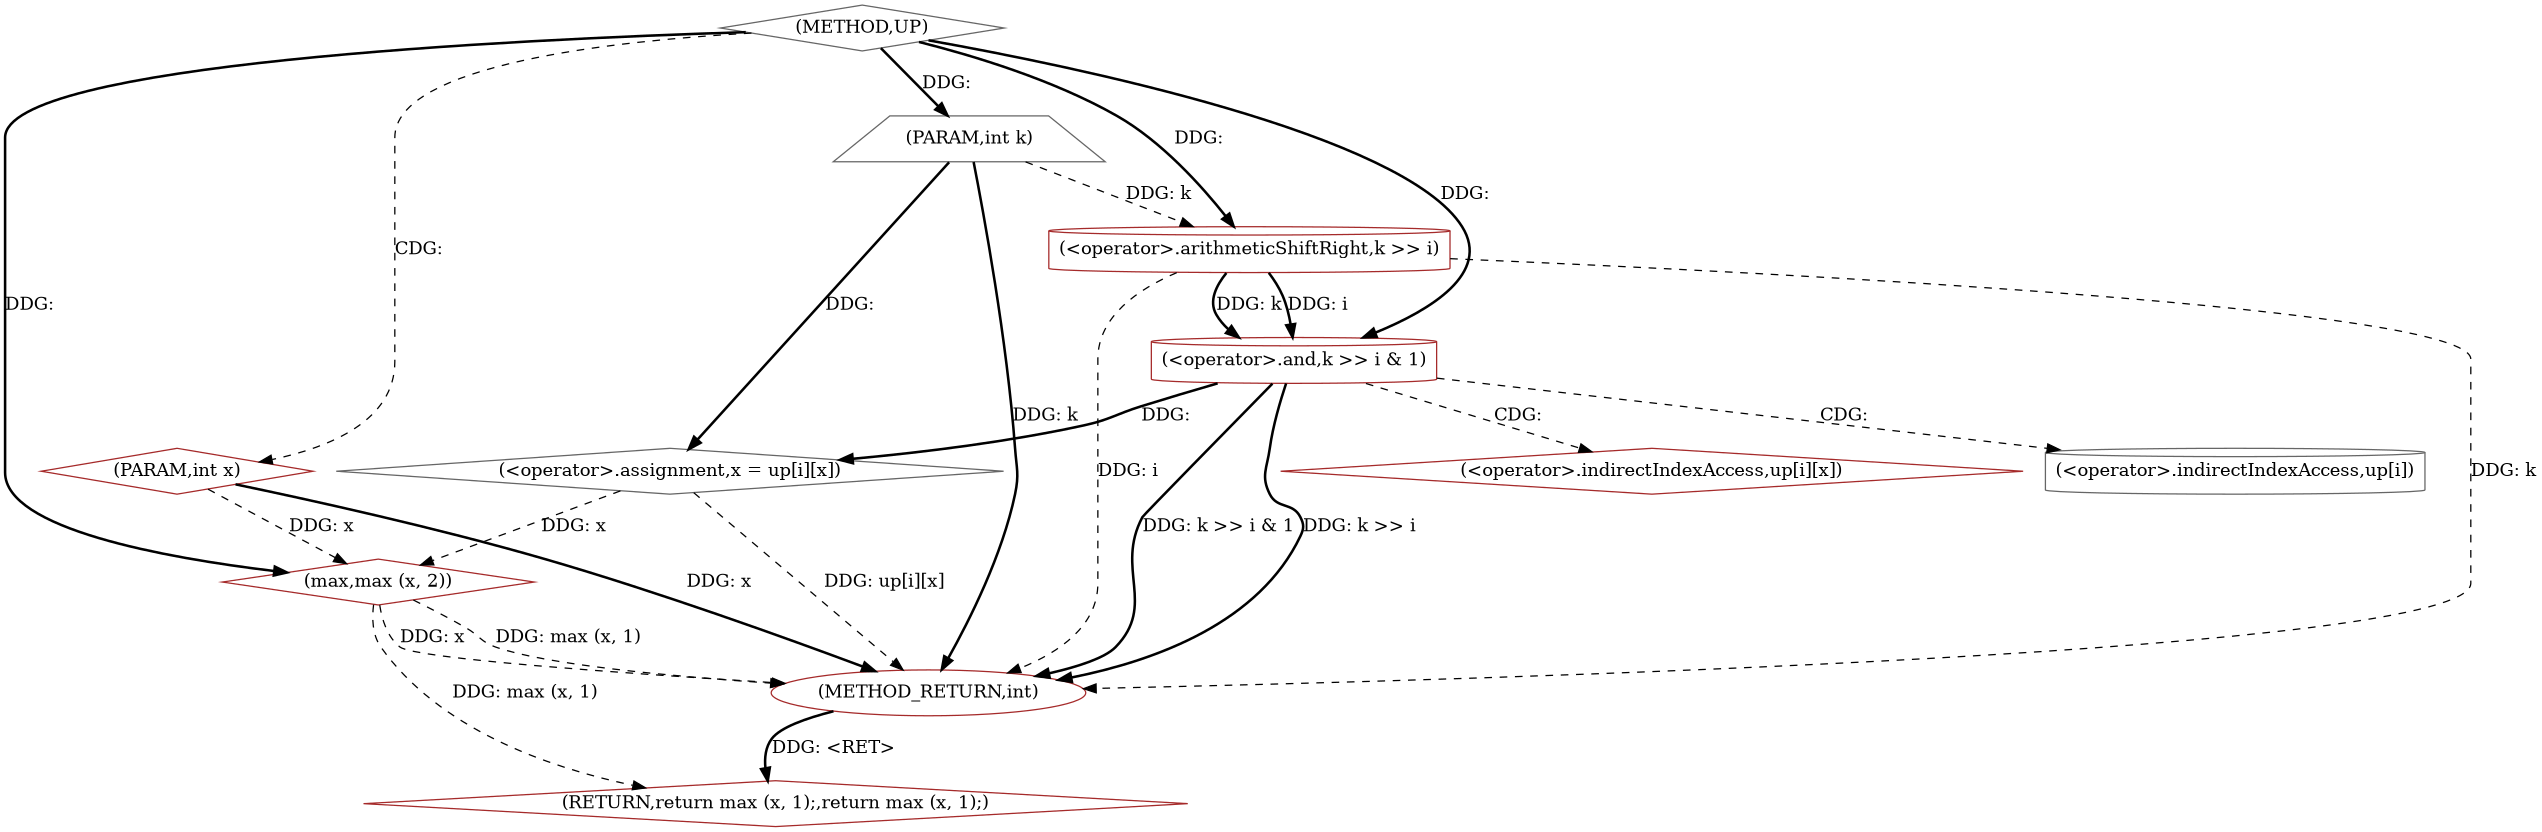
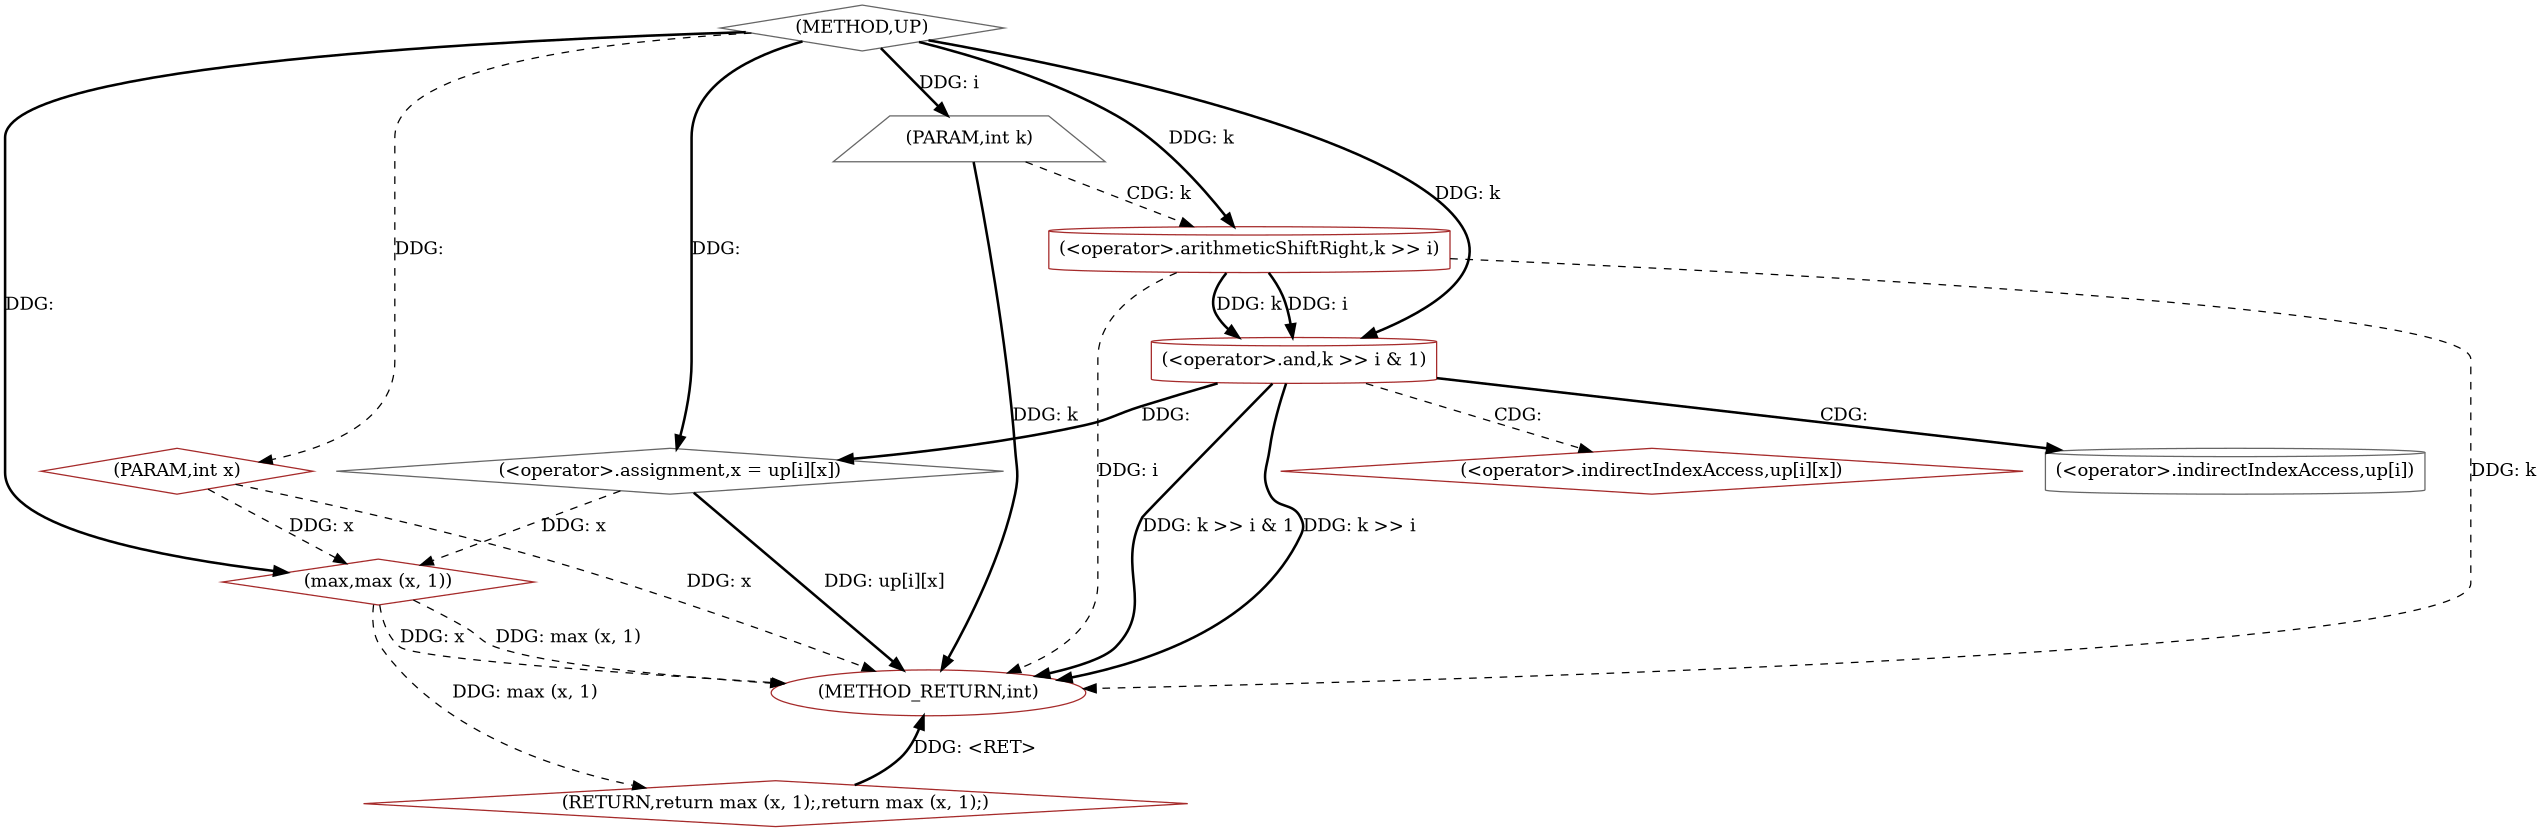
(949, 83) -> (949, 83)
(1202, 139) -> (1202, 139)
(1159, 194) -> (1159, 194)
(1468, 194) -> (1468, 194)
(422, 250) -> (422, 250)
(823, 301) -> (692, 209)
(1742, 413) -> (1742, 413)
(553, 562) -> (553, 562)
(793, 577) -> (793, 577)
(378, 582) -> (378, 582)
(787, 728) -> (893, 764)
